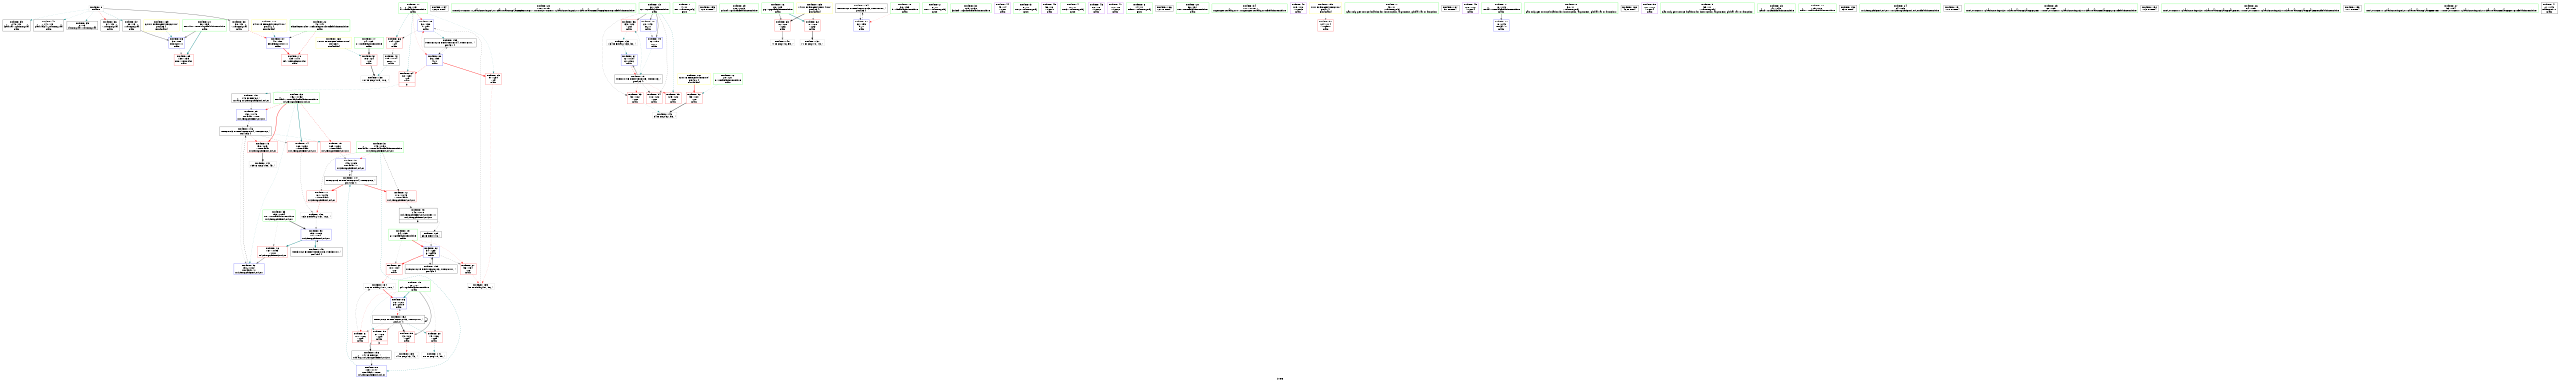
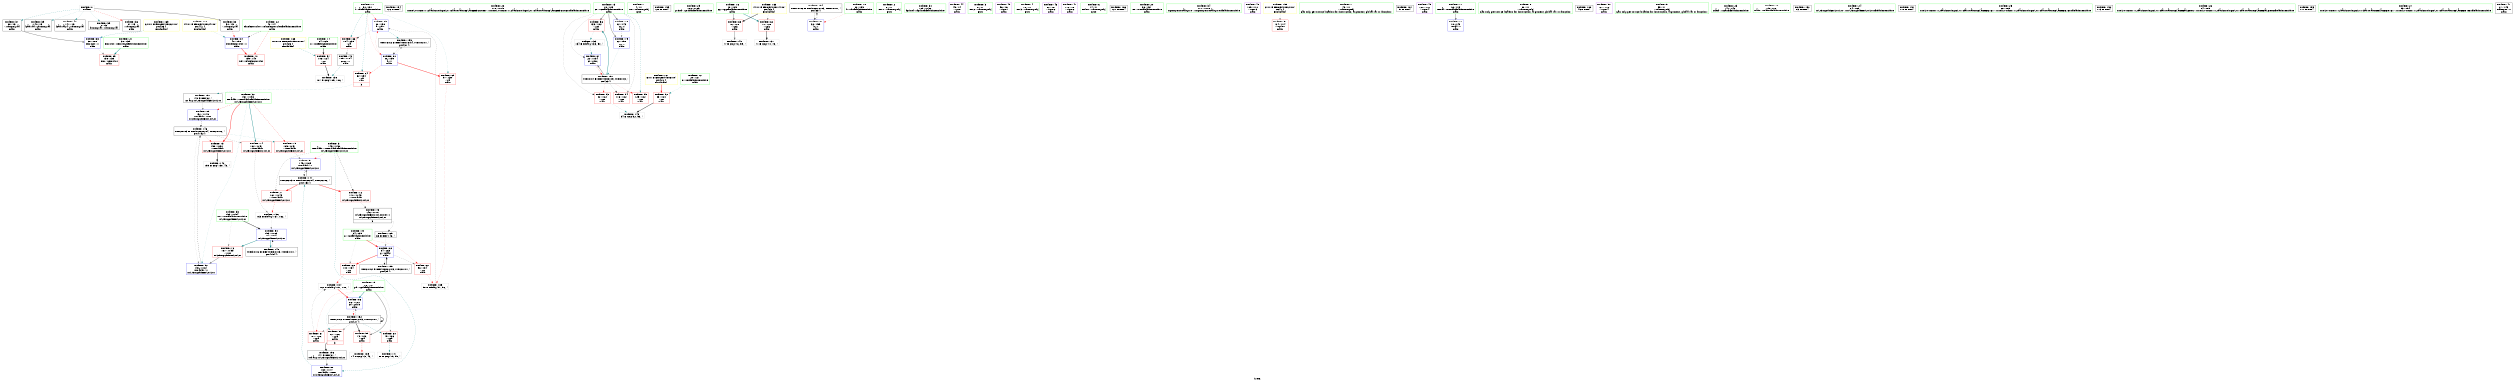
none -> (574, 33)
(191, 34) -> none
(641, 53) -> (609, 53)
